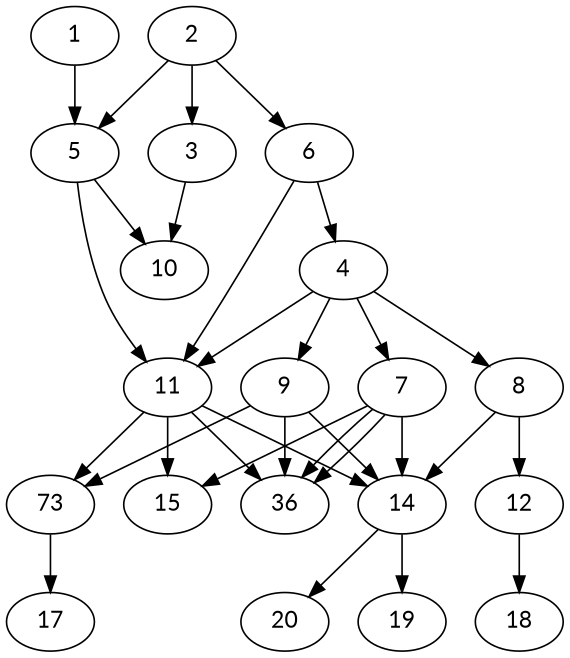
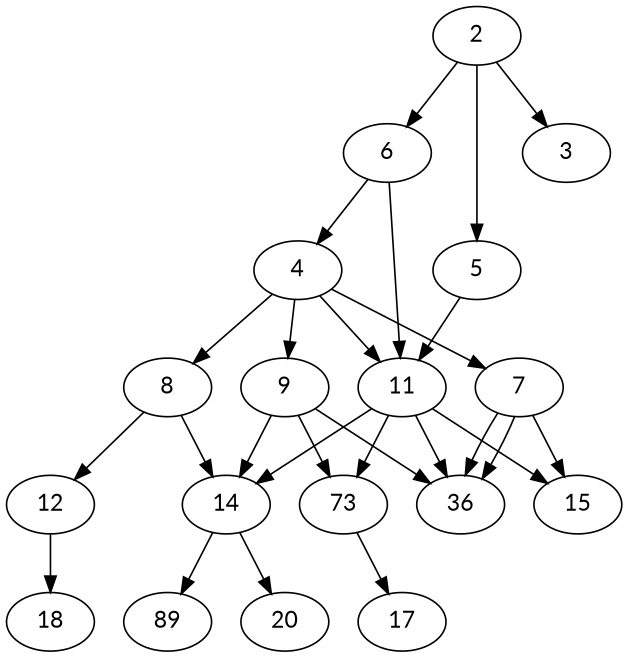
(75, 36) -> none
(164, 270) -> none
(402, 438) -> none
(402, 622) -> (168, 622)
